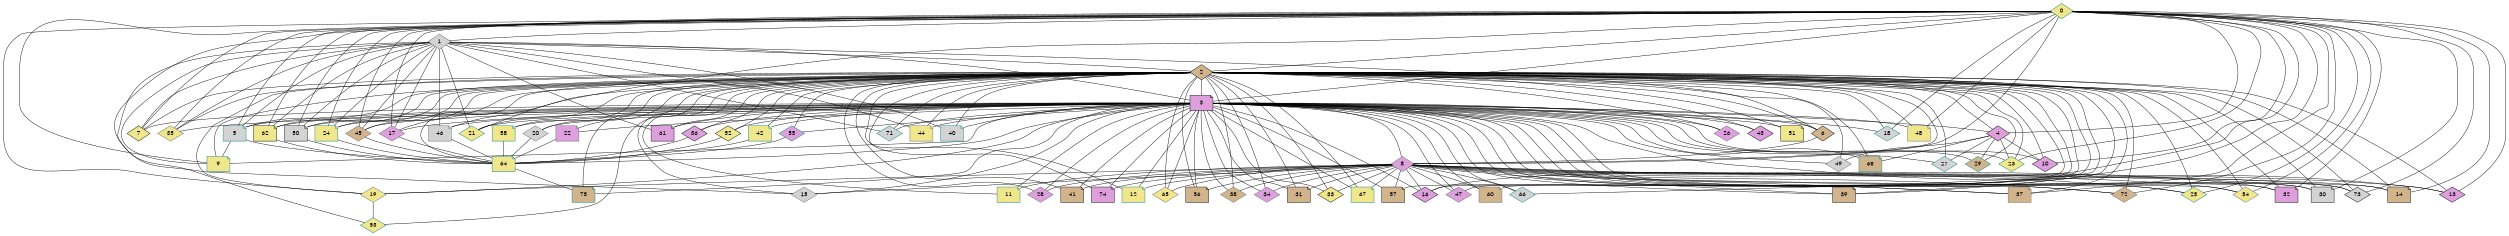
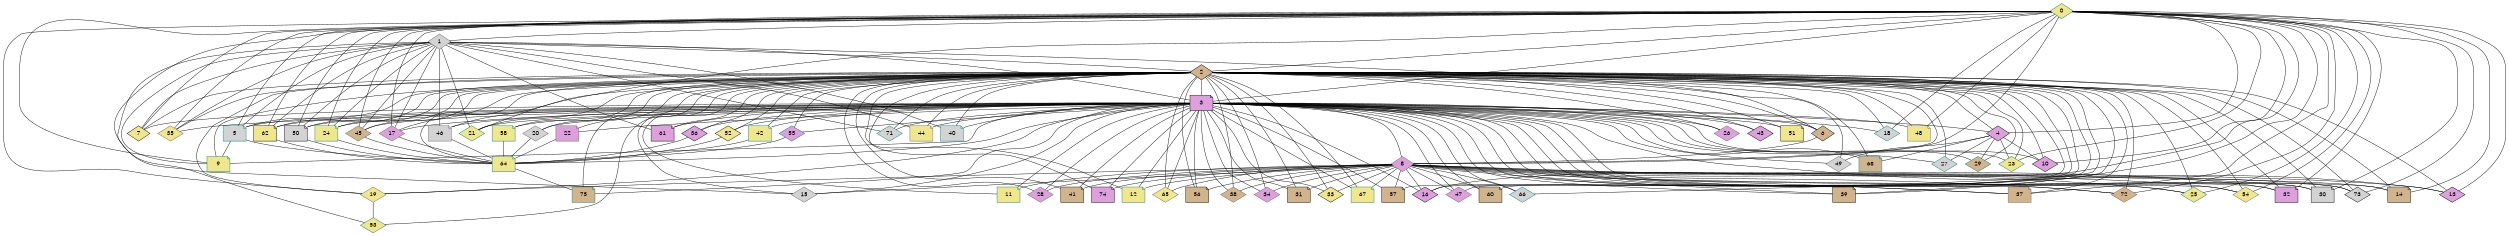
(1490, 195) -> (1490, 195)
